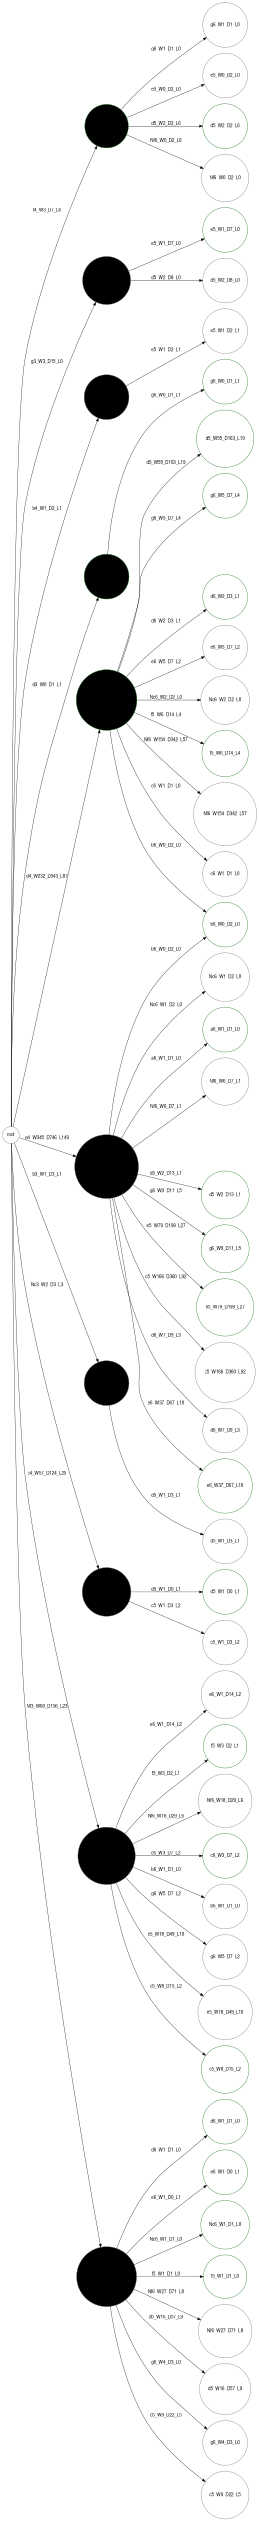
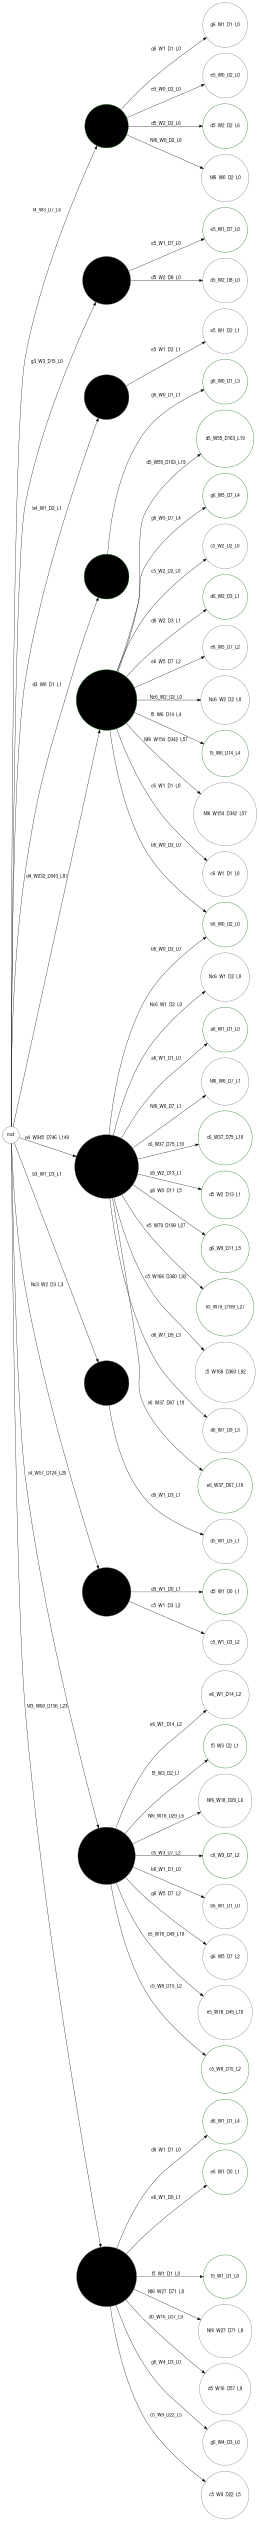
(225, 382) -> (225, 382)
none -> (225, 546)
none -> (225, 1138)
(225, 2122) -> (225, 2122)
(225, 2225) -> none
